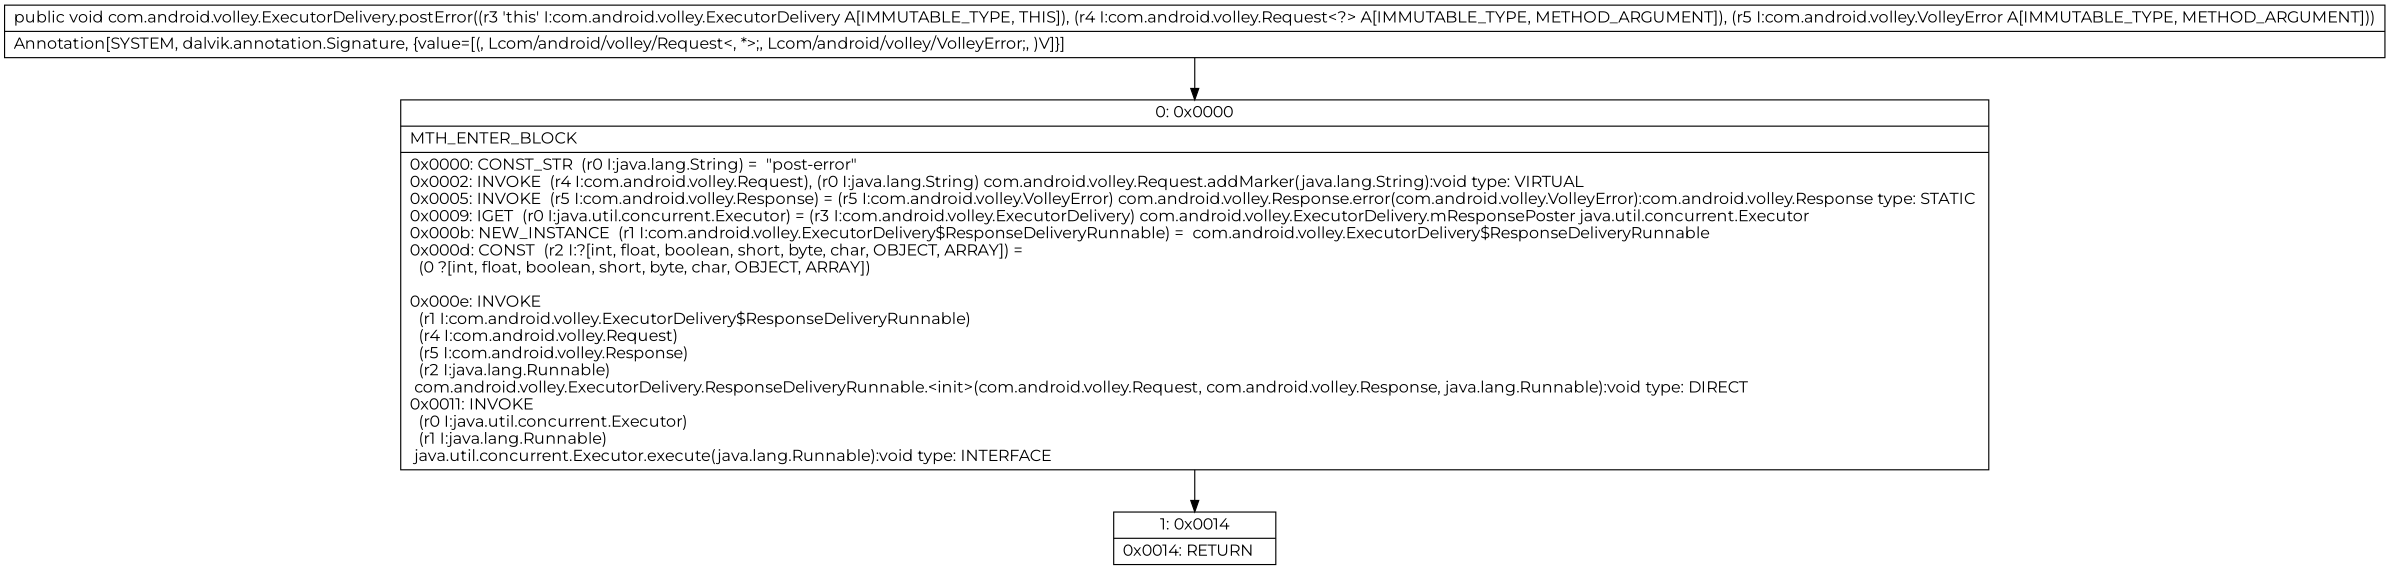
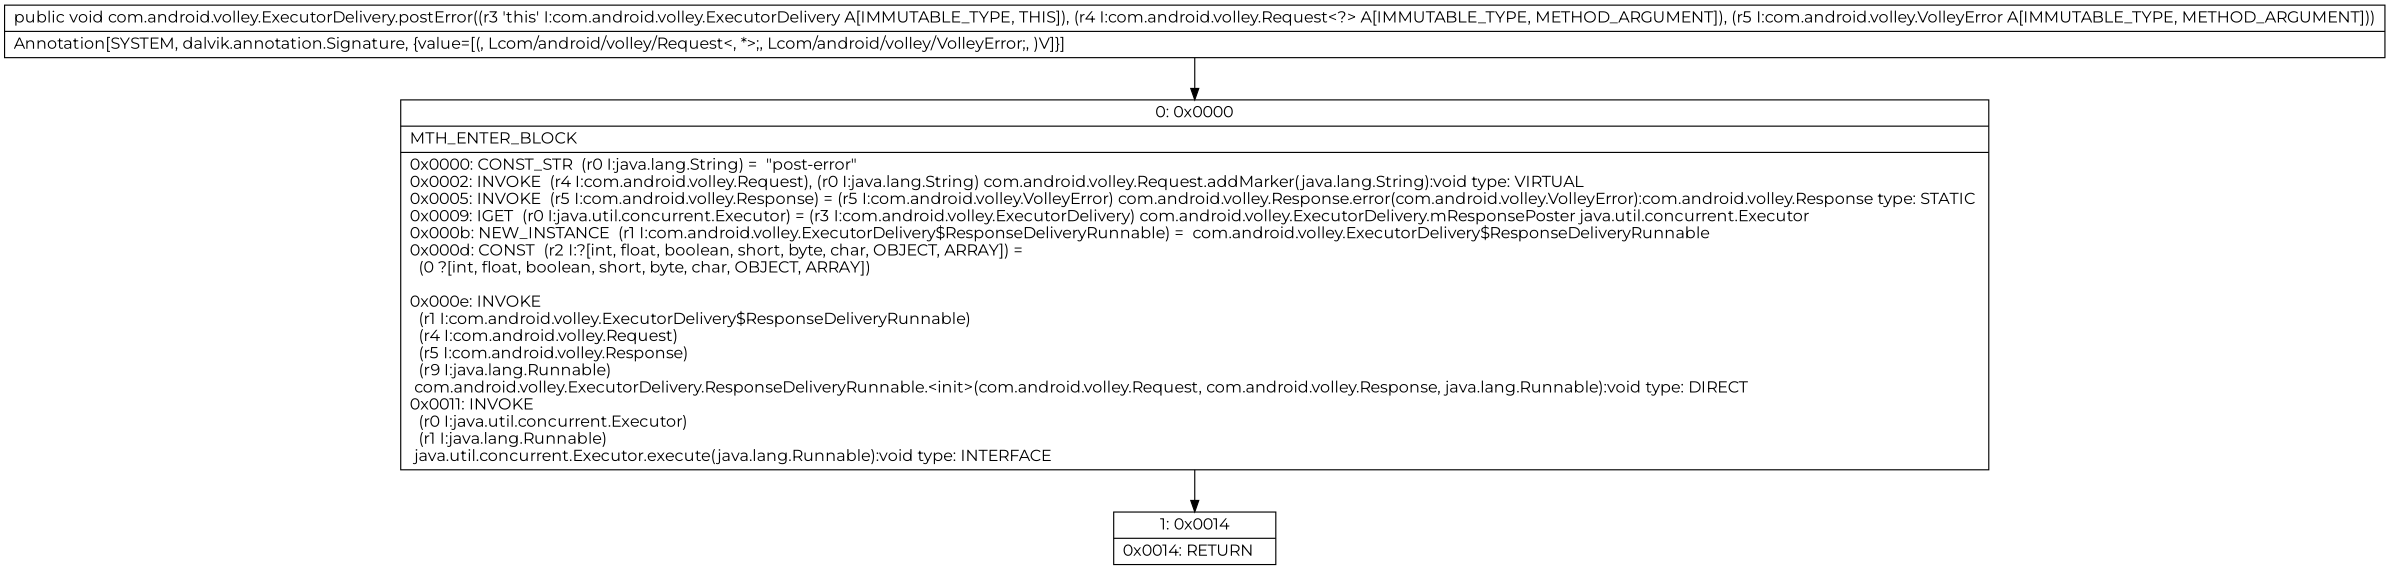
(510, 370) -> (511, 370)
